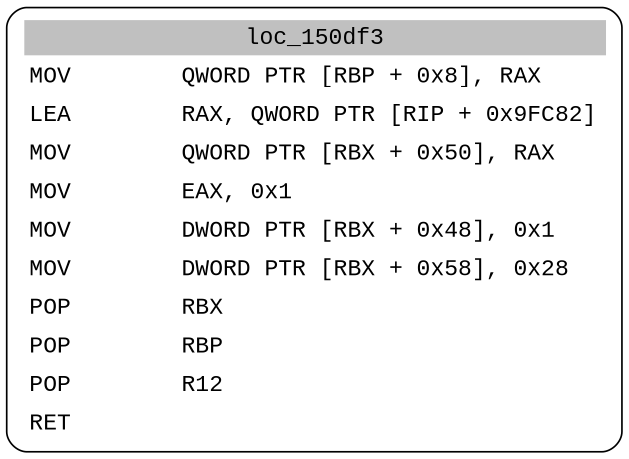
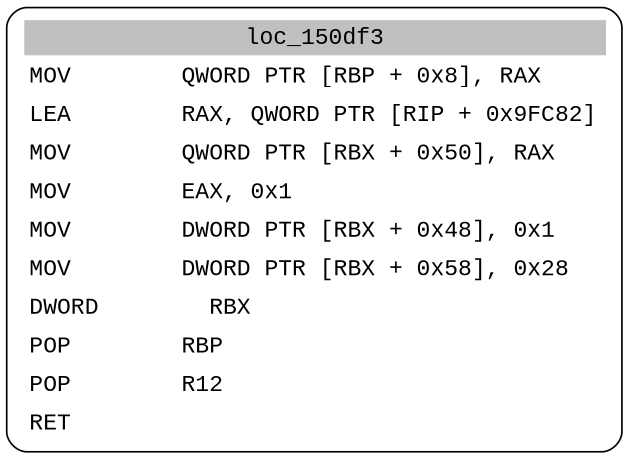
(127, 307) -> (141, 307)
